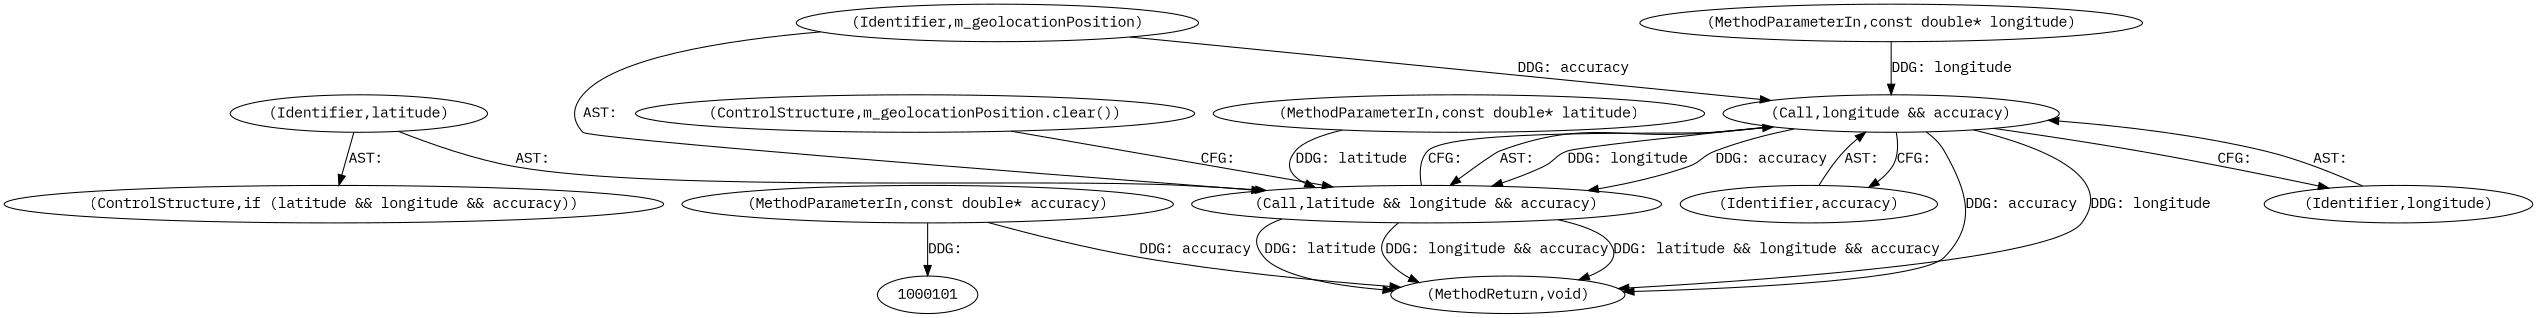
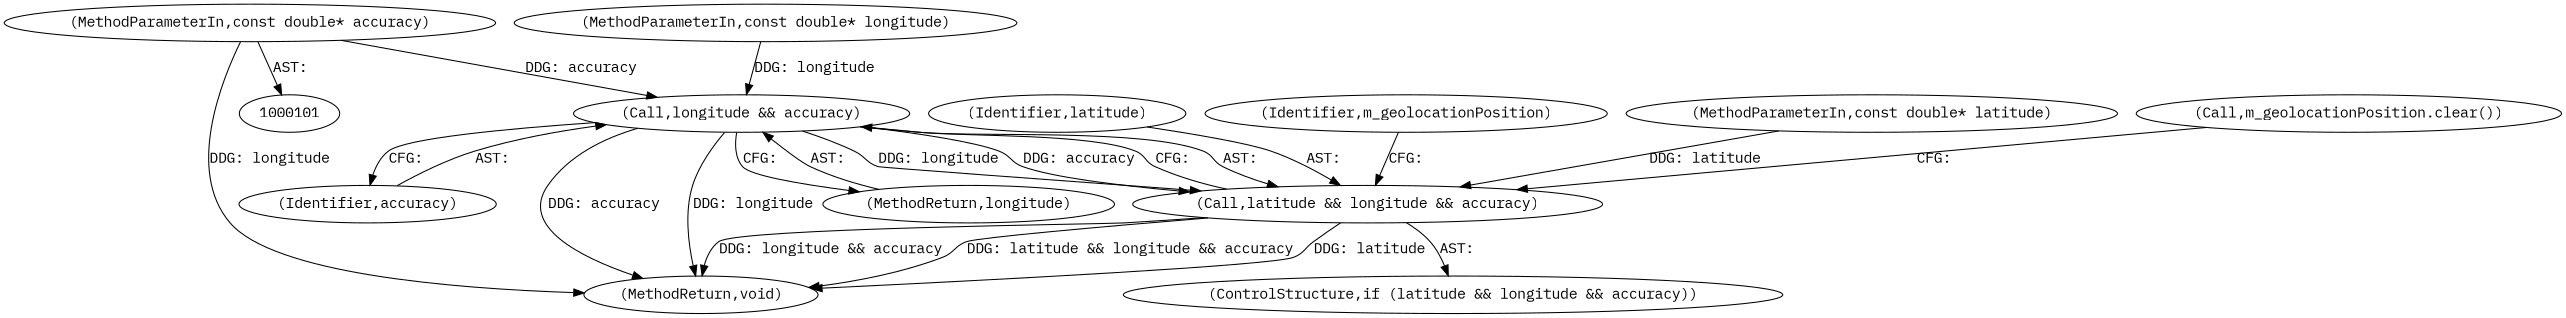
(1445, 68) -> (494, 68)
(605, 114) -> (1410, 159)
(915, 114) -> (2349, 114)
(348, 154) -> (1429, 241)
(2398, 204) -> (969, 204)
(950, 249) -> (295, 68)
(1195, 249) -> (270, 159)
